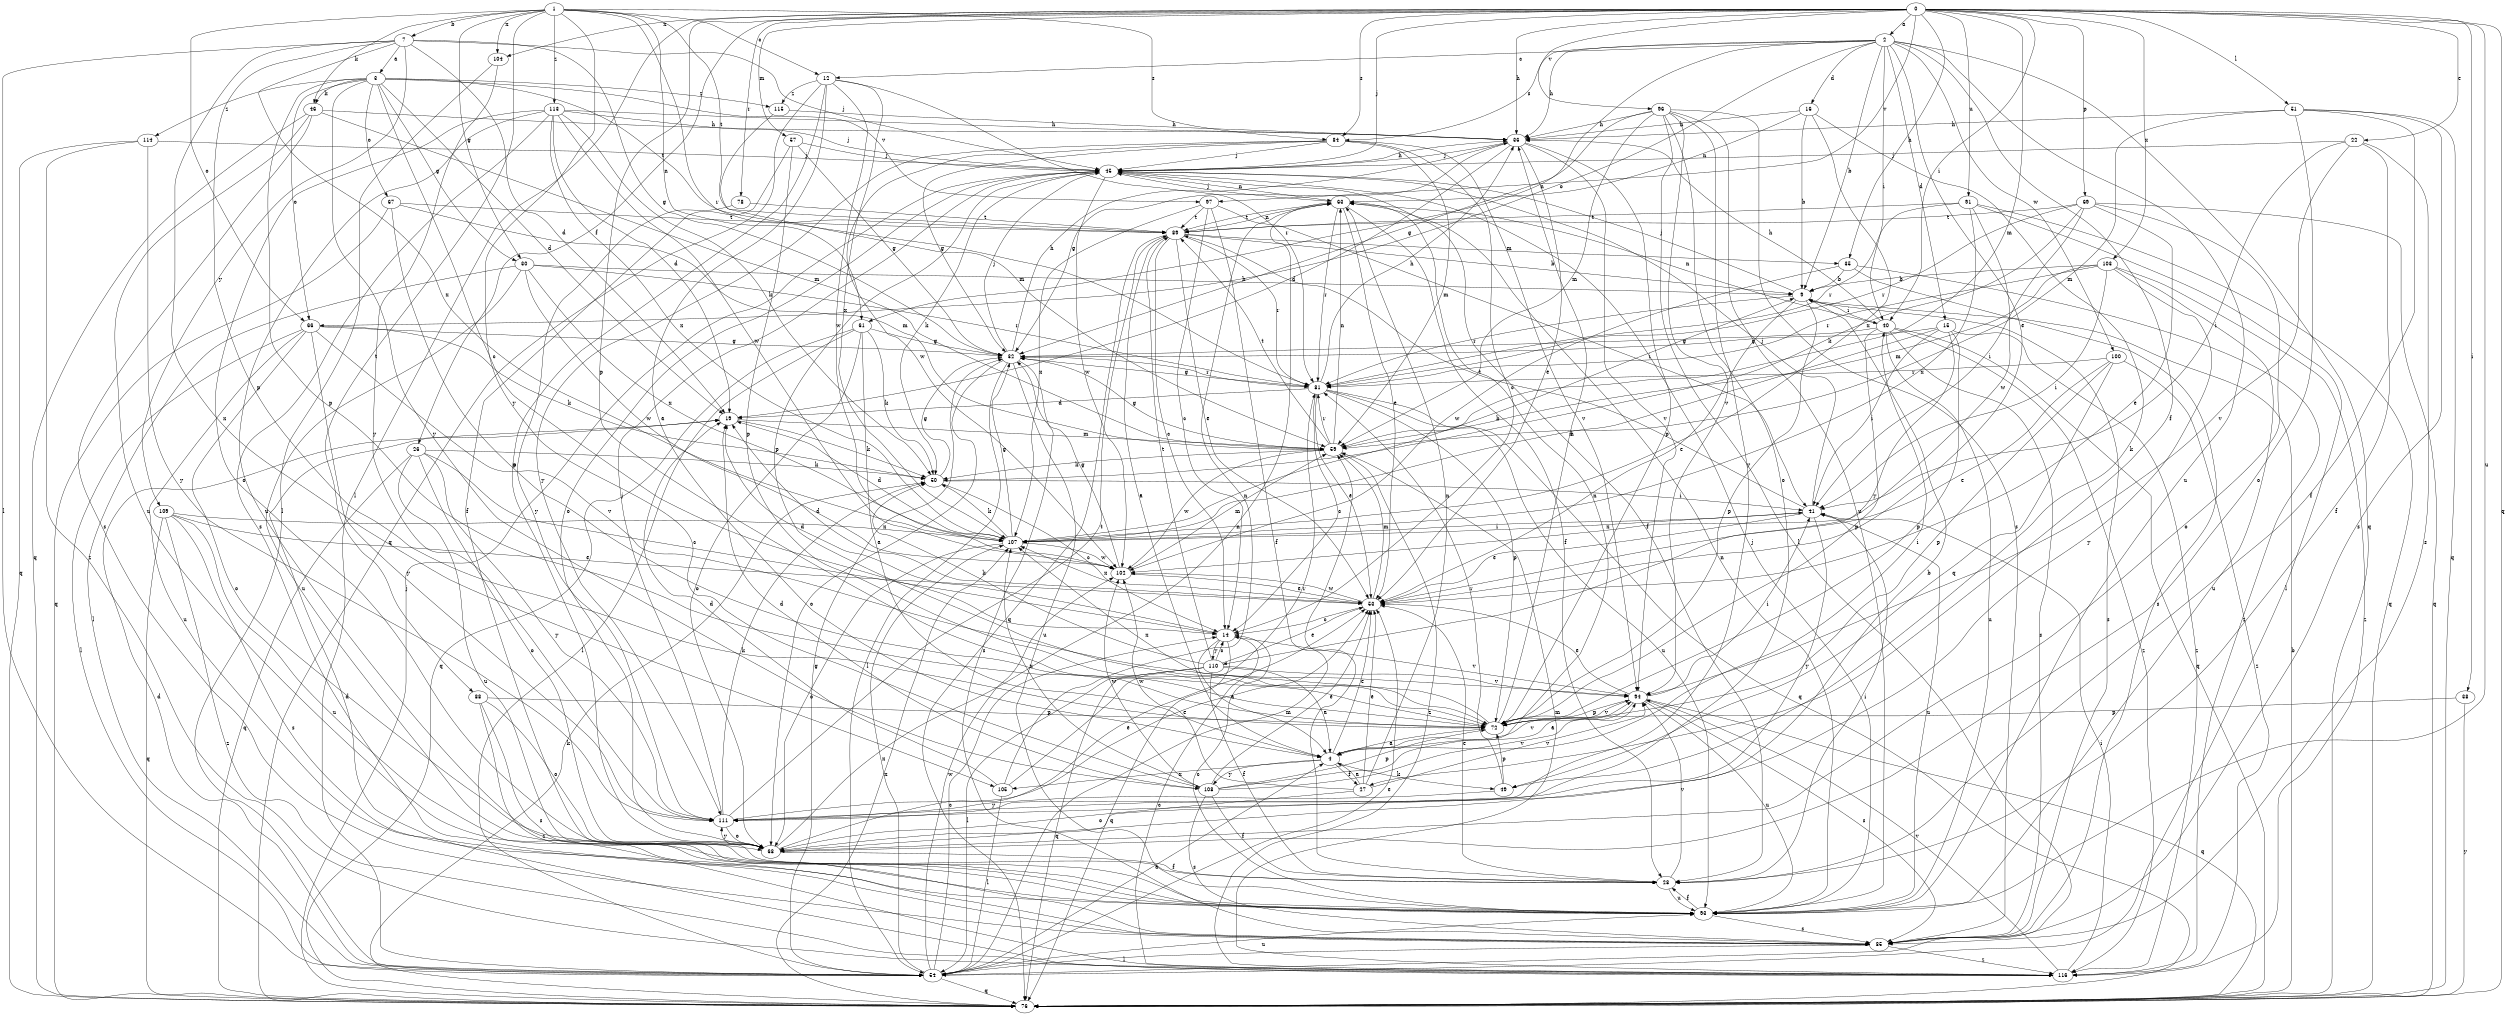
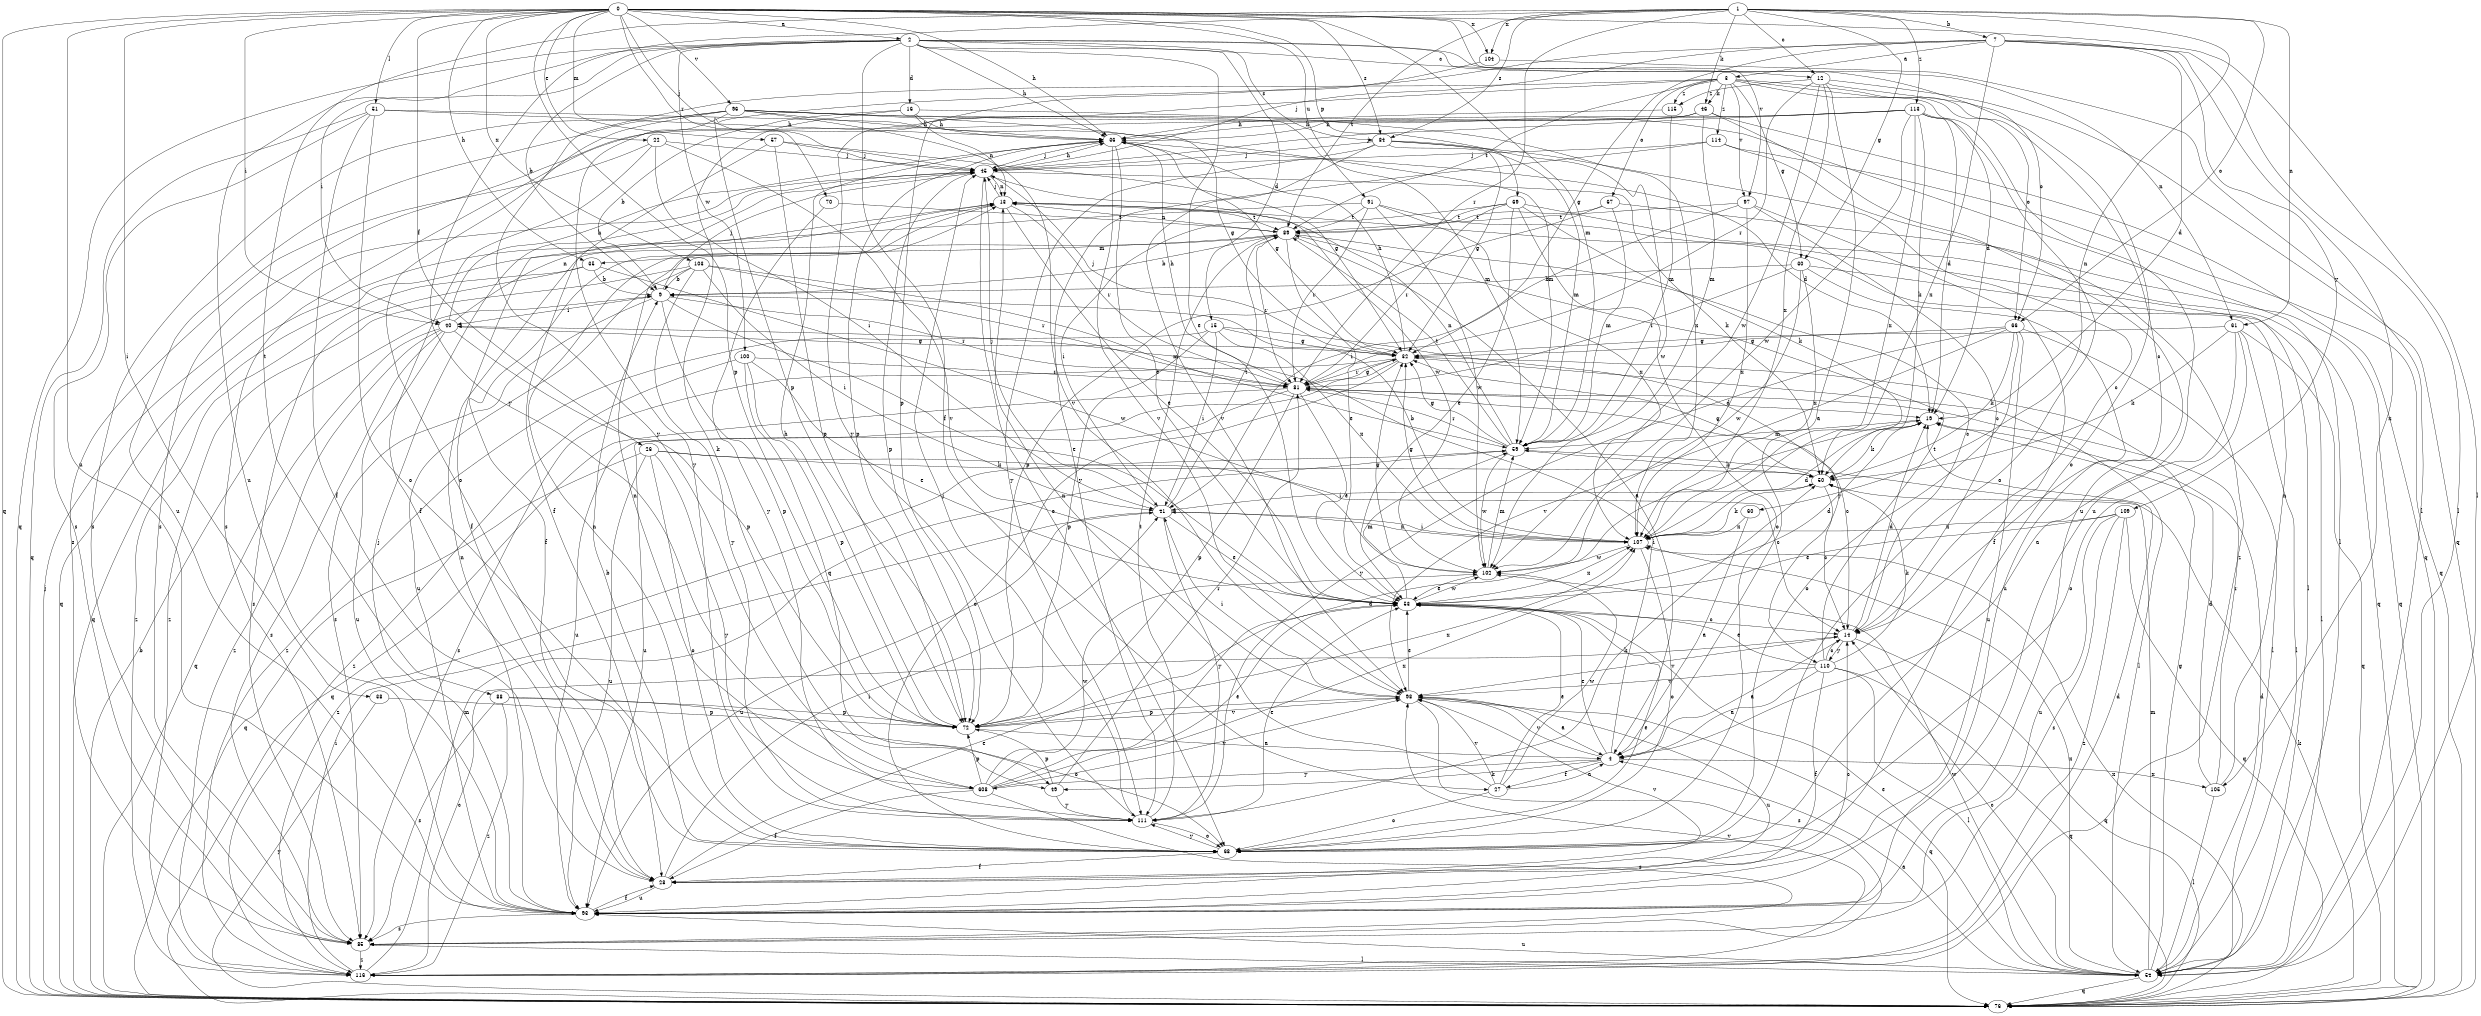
(741, 202) -> (829, 202)
(1340, 202) -> (1003, 202)
none -> (1750, 512)
(1638, 697) -> (1409, 697)
(1209, 790) -> (983, 790)
